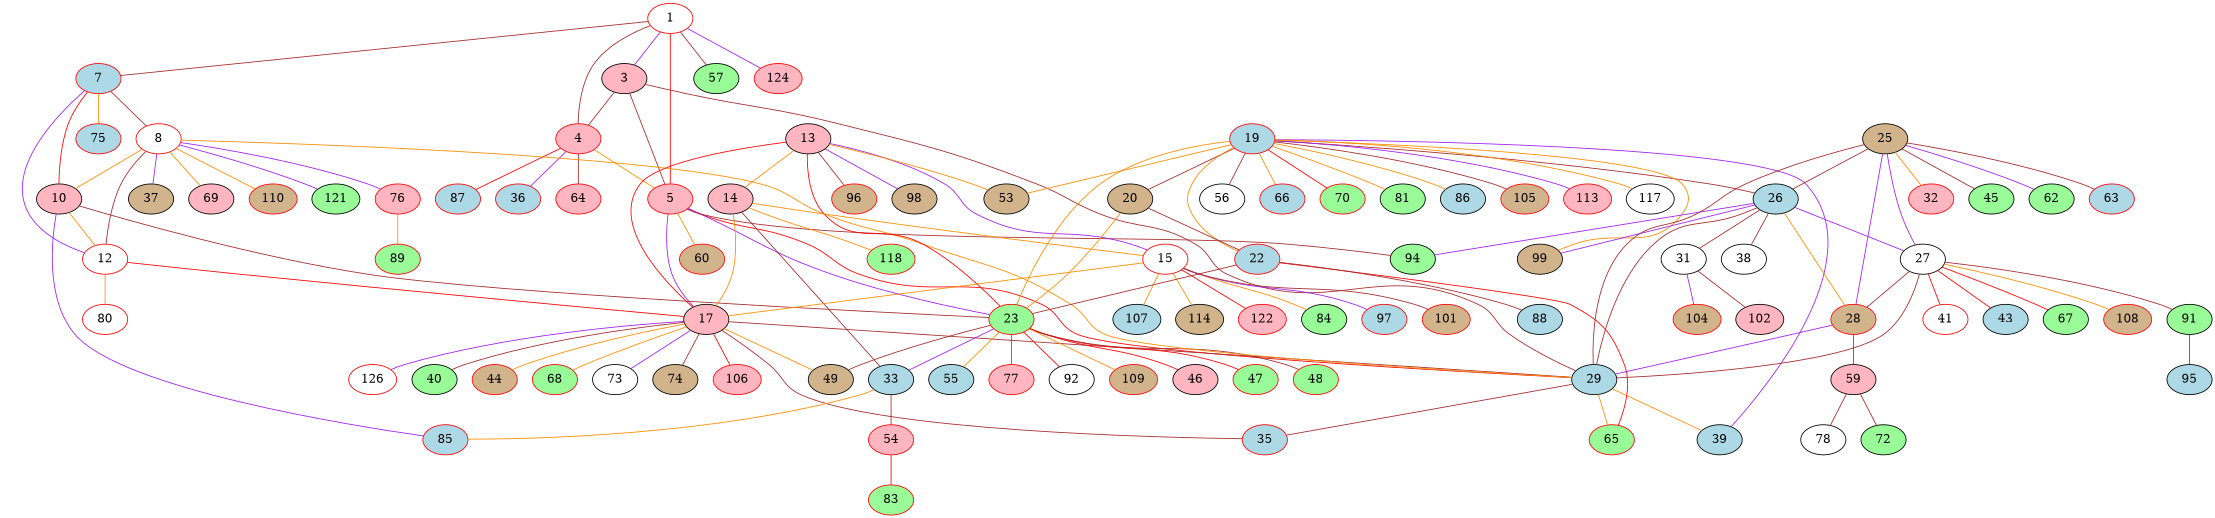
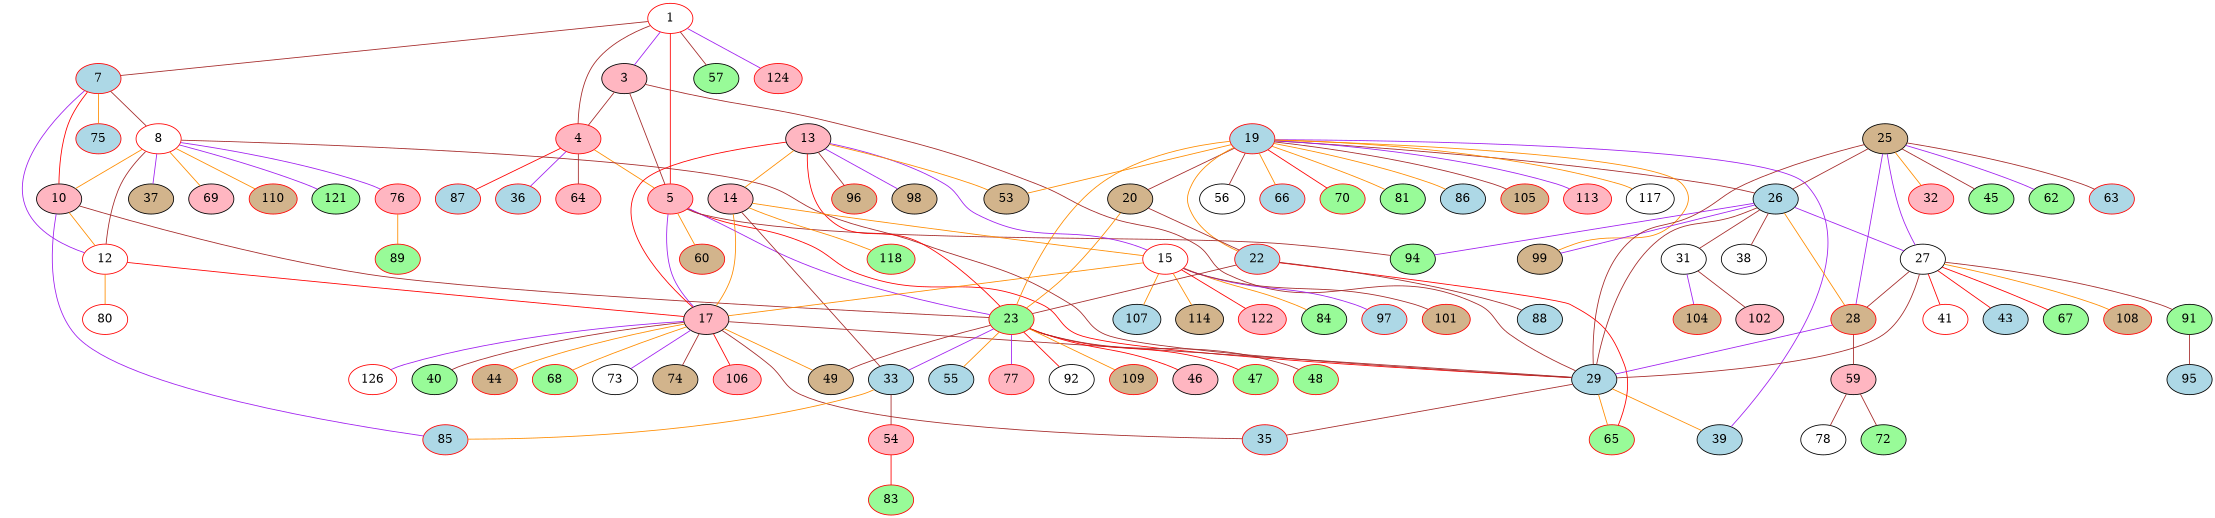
(850, 223) -> (850, 223)
